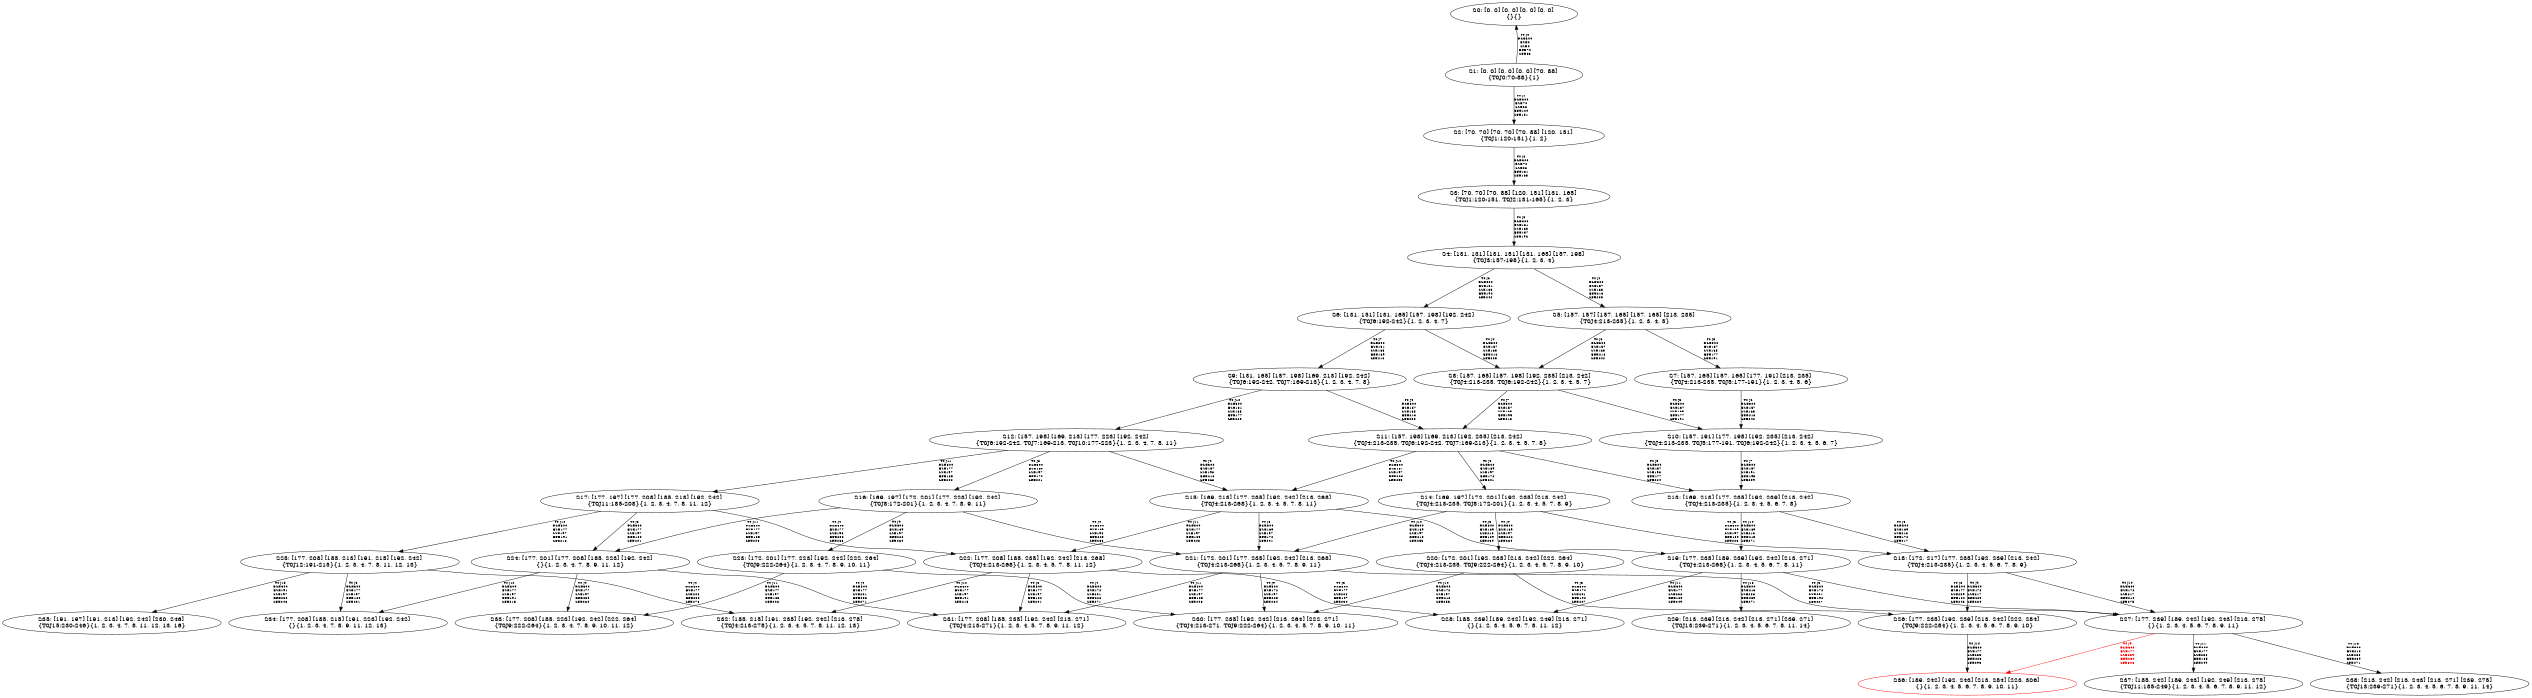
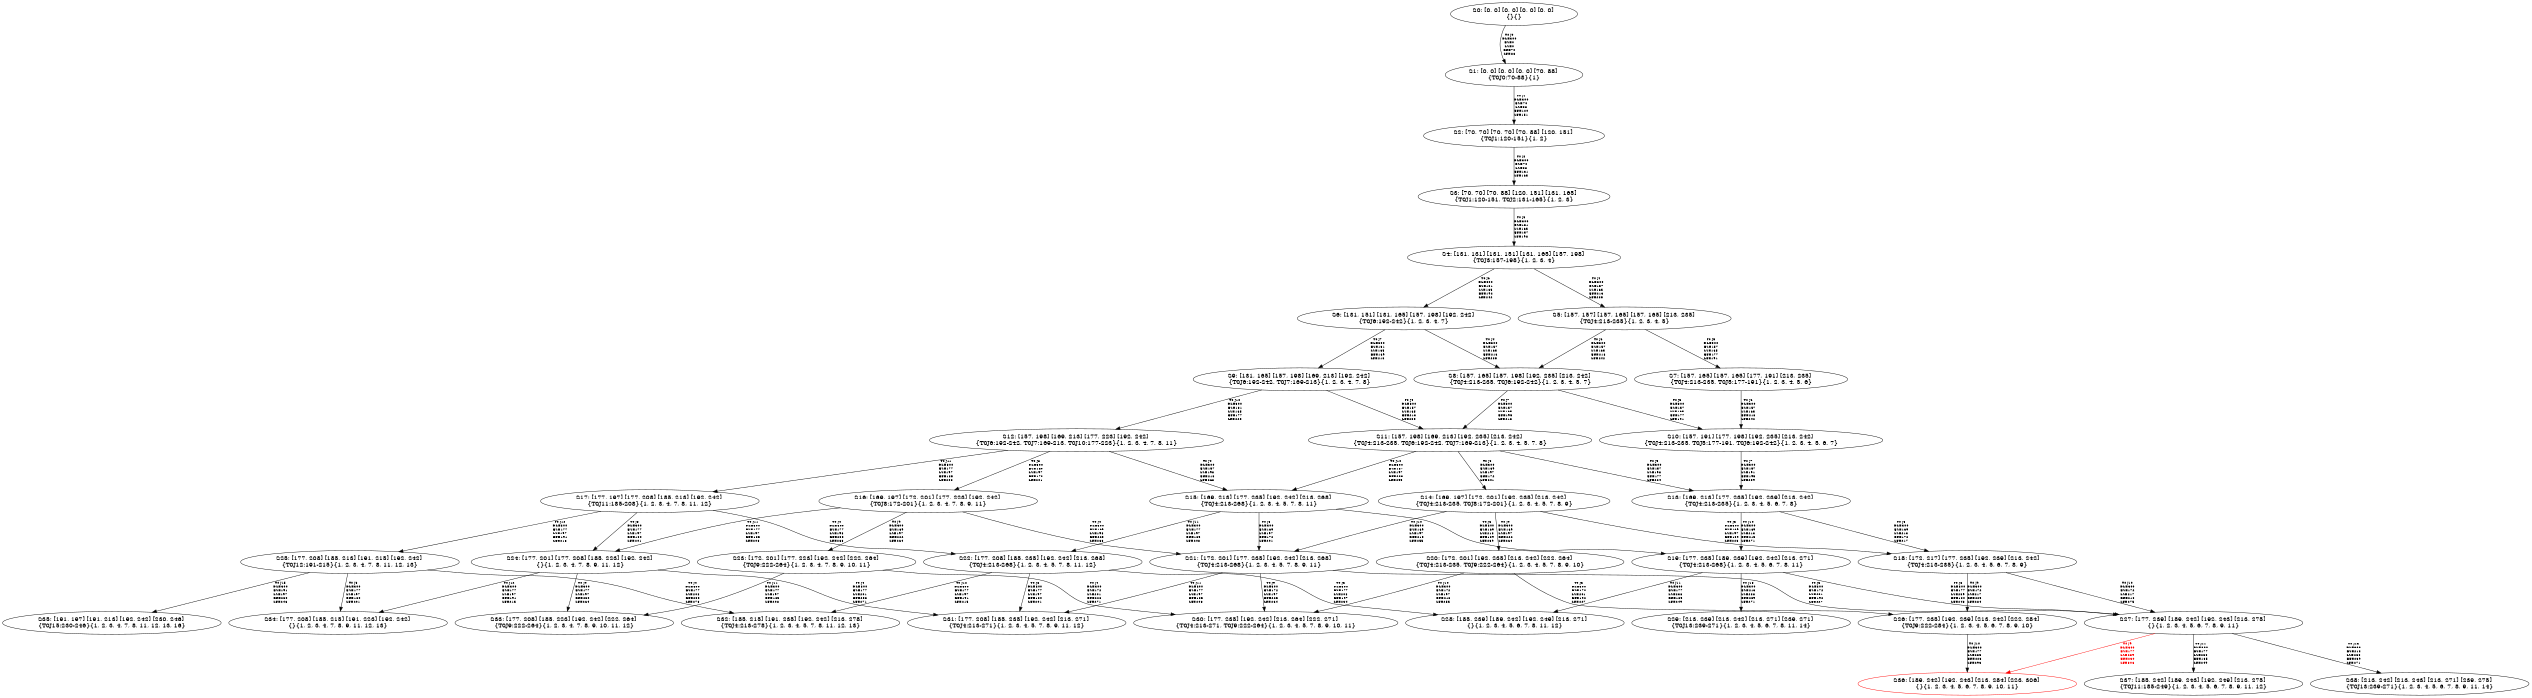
(1518, 47) -> (1500, 42)
